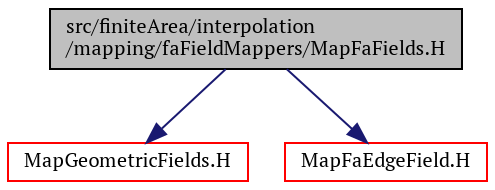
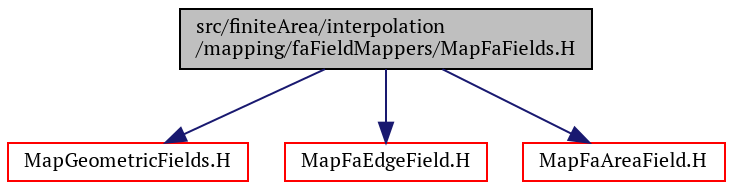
none -> (624, 162)
